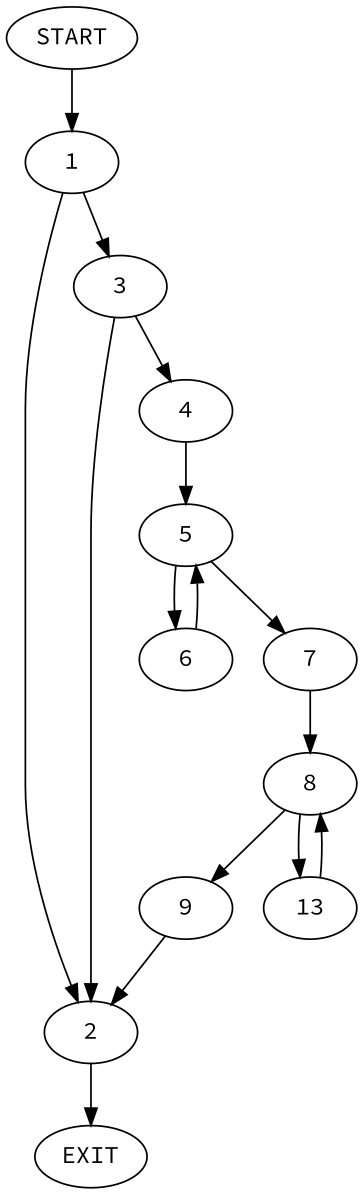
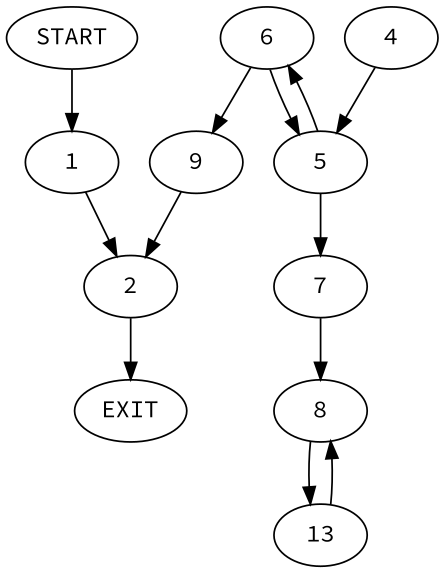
(120, 287) -> none
(254, 840) -> (236, 93)
